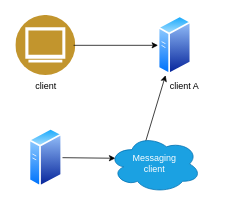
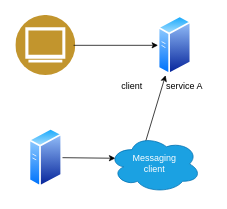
(45, 87) -> (132, 87)
(185, 87) -> (185, 87)
